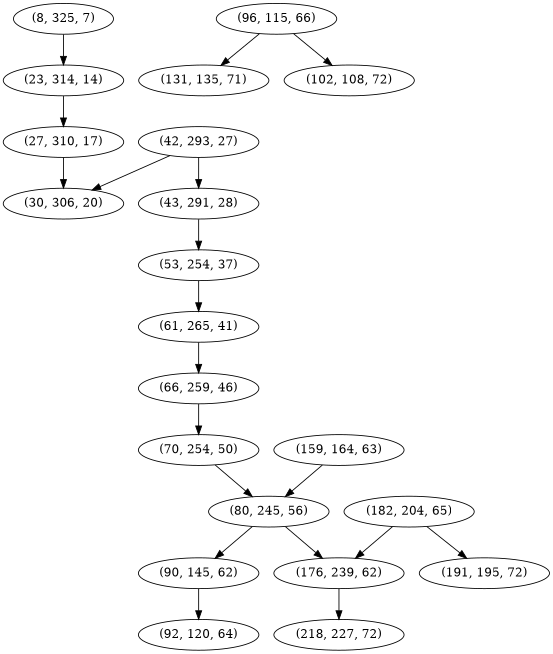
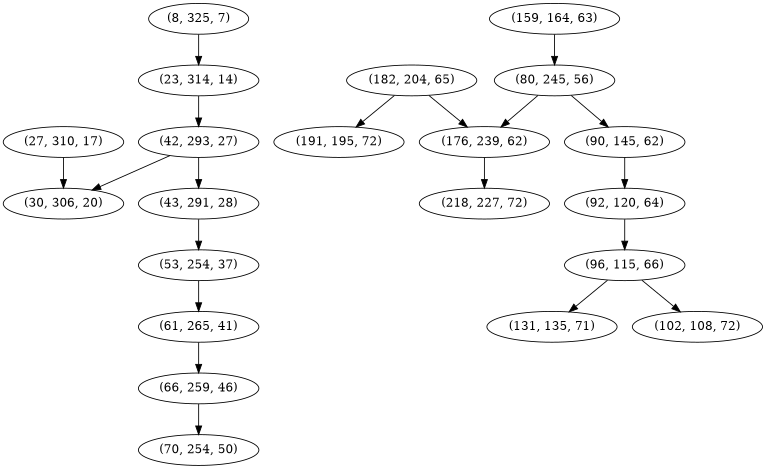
(63, 107) -> (199, 107)
none -> (625, 230)
(230, 478) -> none
